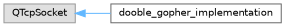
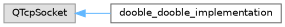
(196, 13) -> (196, 13)
